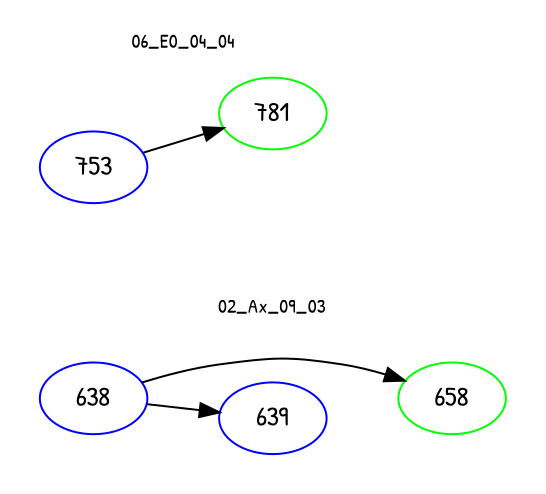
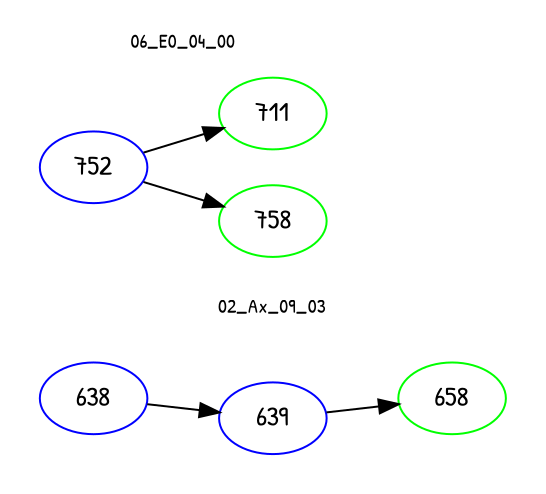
(183, 43) -> (183, 43)
(273, 114) -> (273, 114)
(94, 167) -> (94, 167)
none -> (273, 221)
(263, 359) -> (353, 409)
